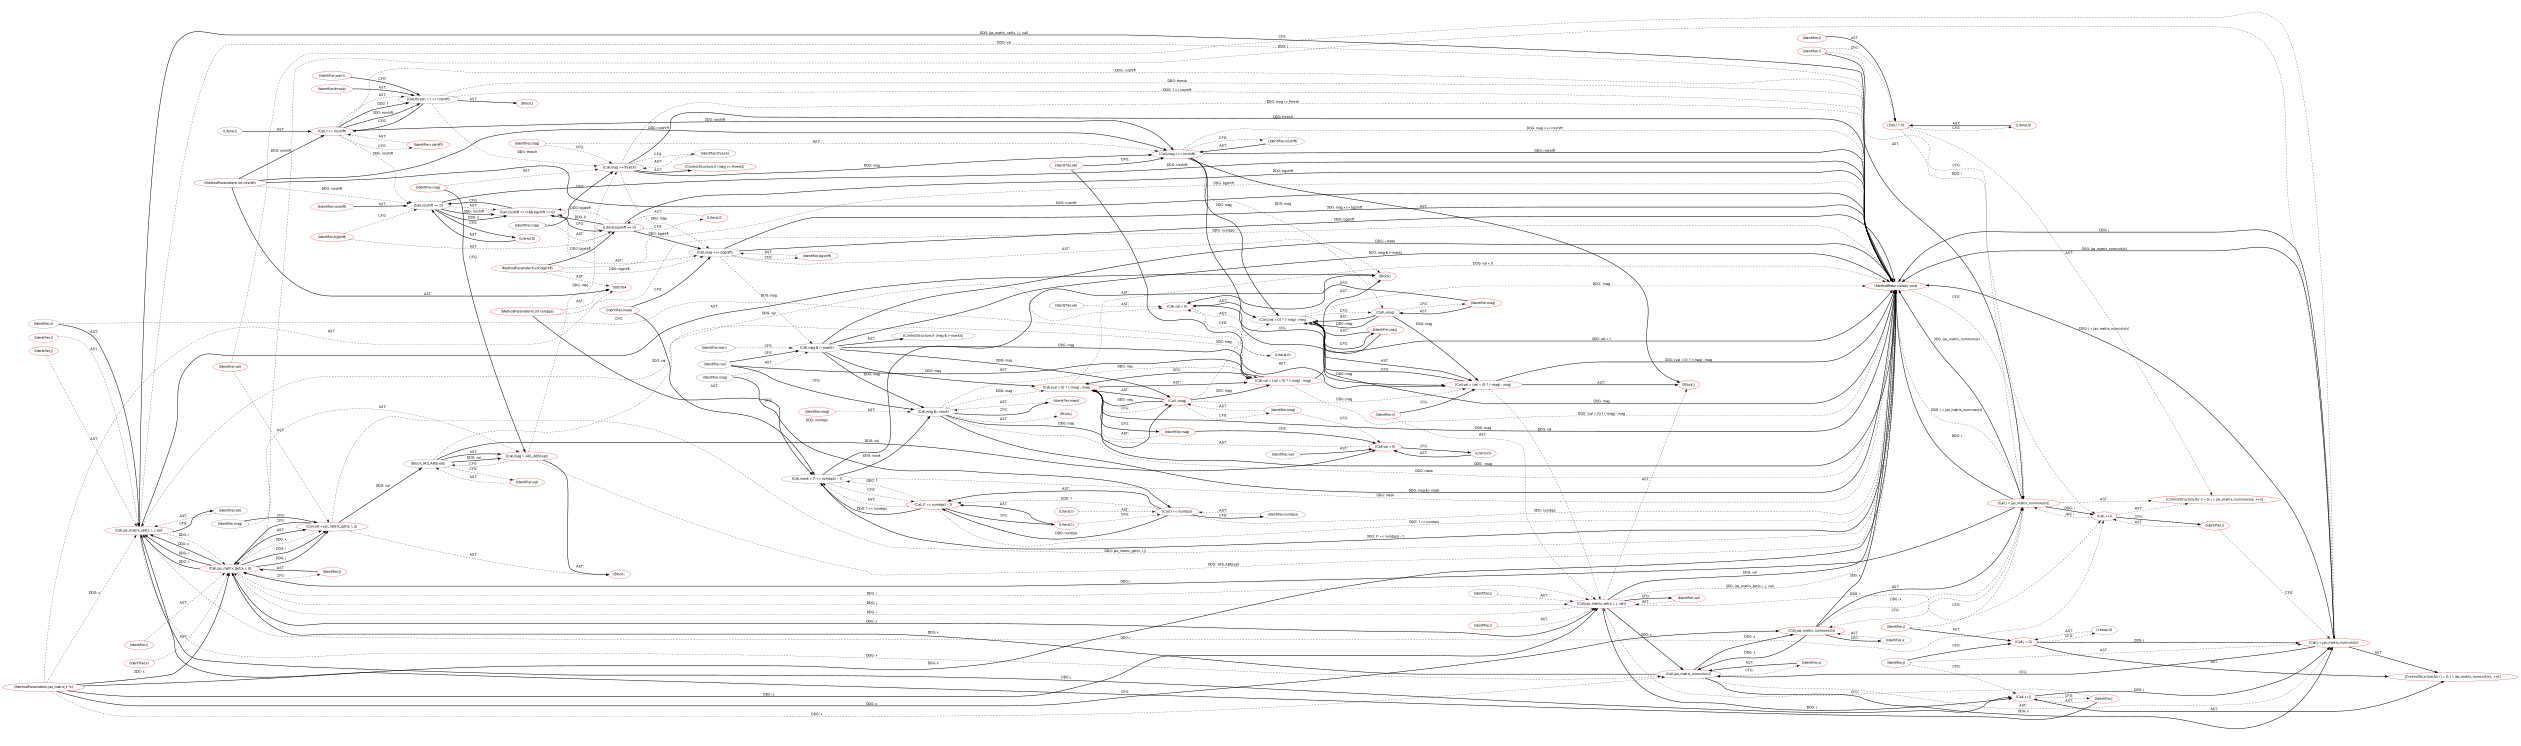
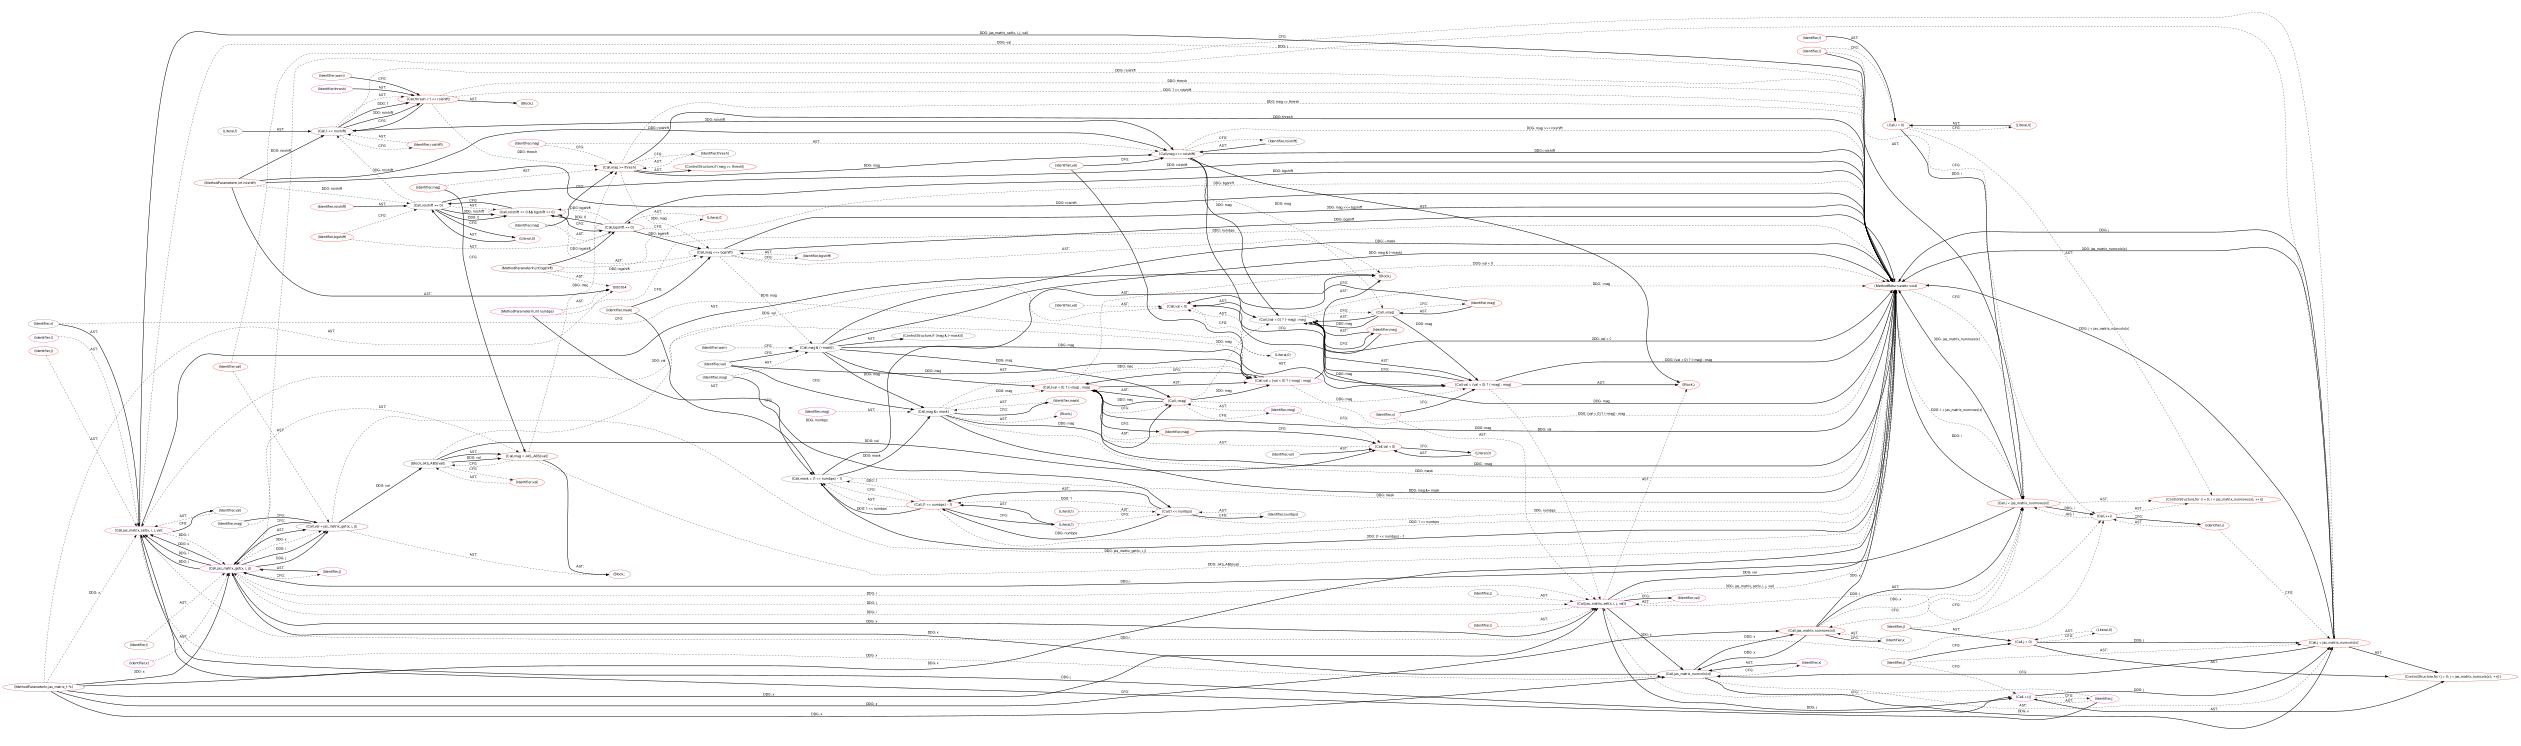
(428, 99) -> (428, 99)
(385, 162) -> (375, 173)
(620, 227) -> (620, 227)
(1992, 285) -> (1992, 285)
(855, 716) -> (855, 716)
